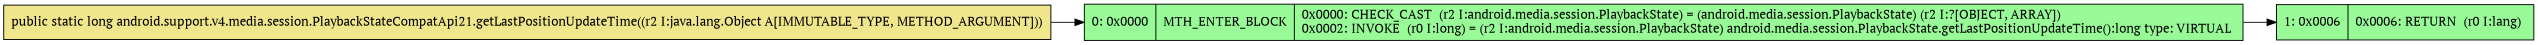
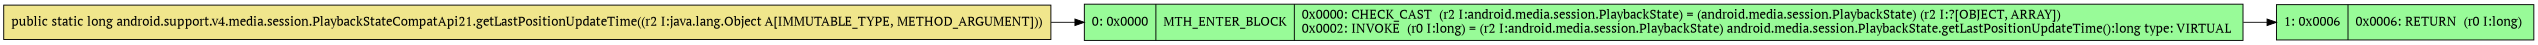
(2440, 22) -> (2441, 22)
